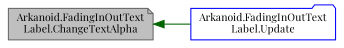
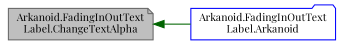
(263, 24) -> (263, 24)
